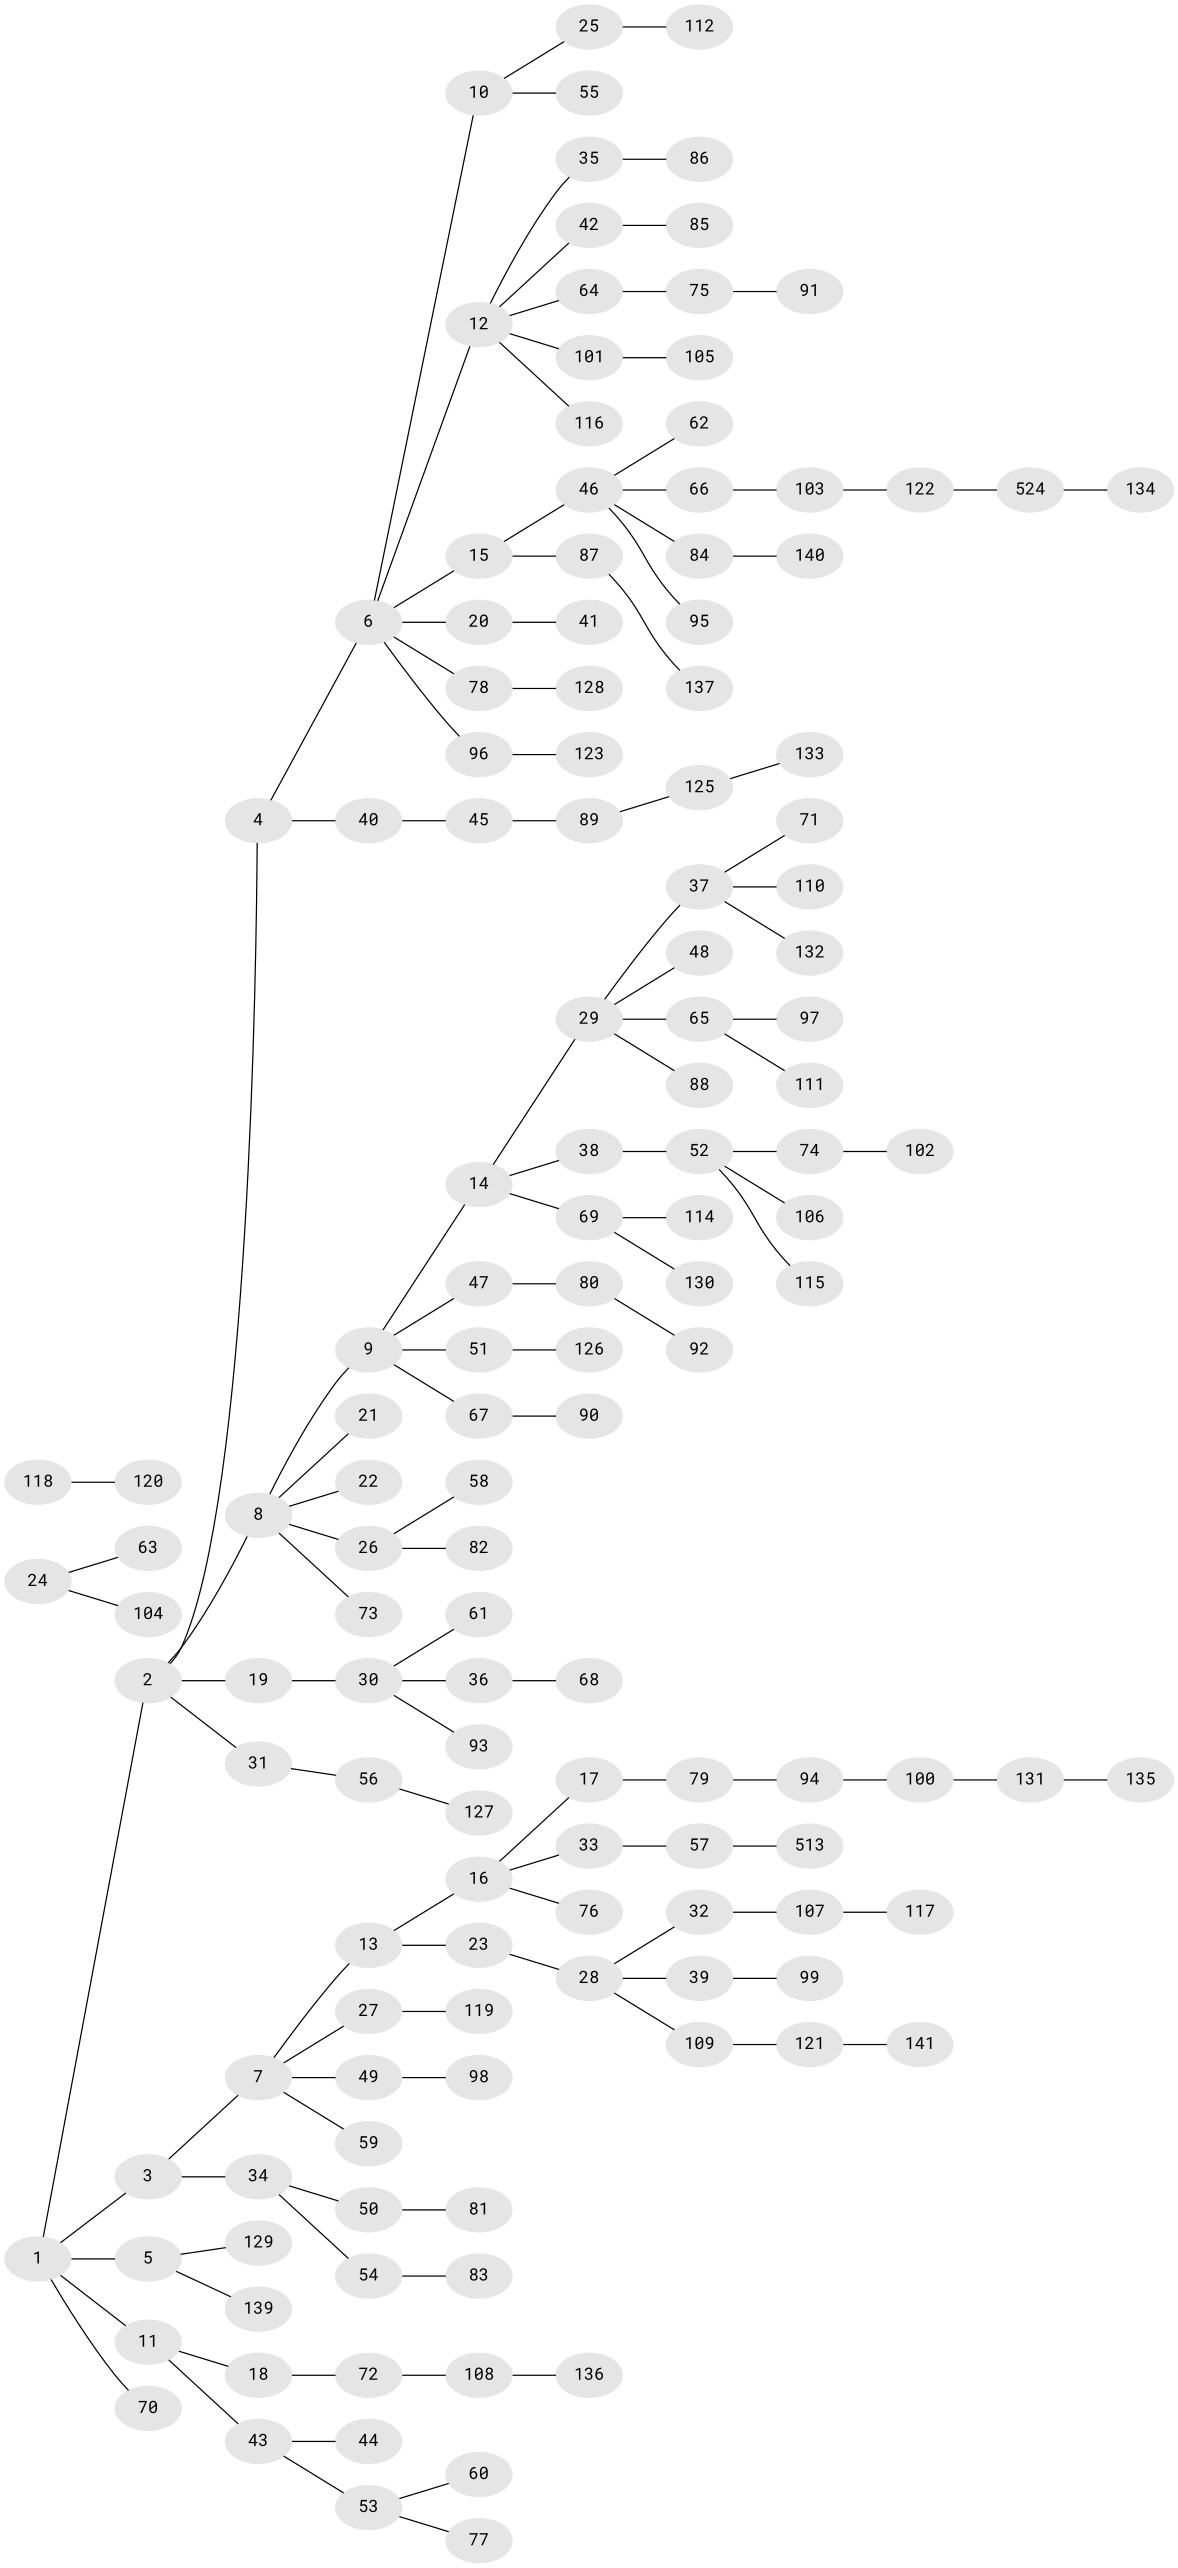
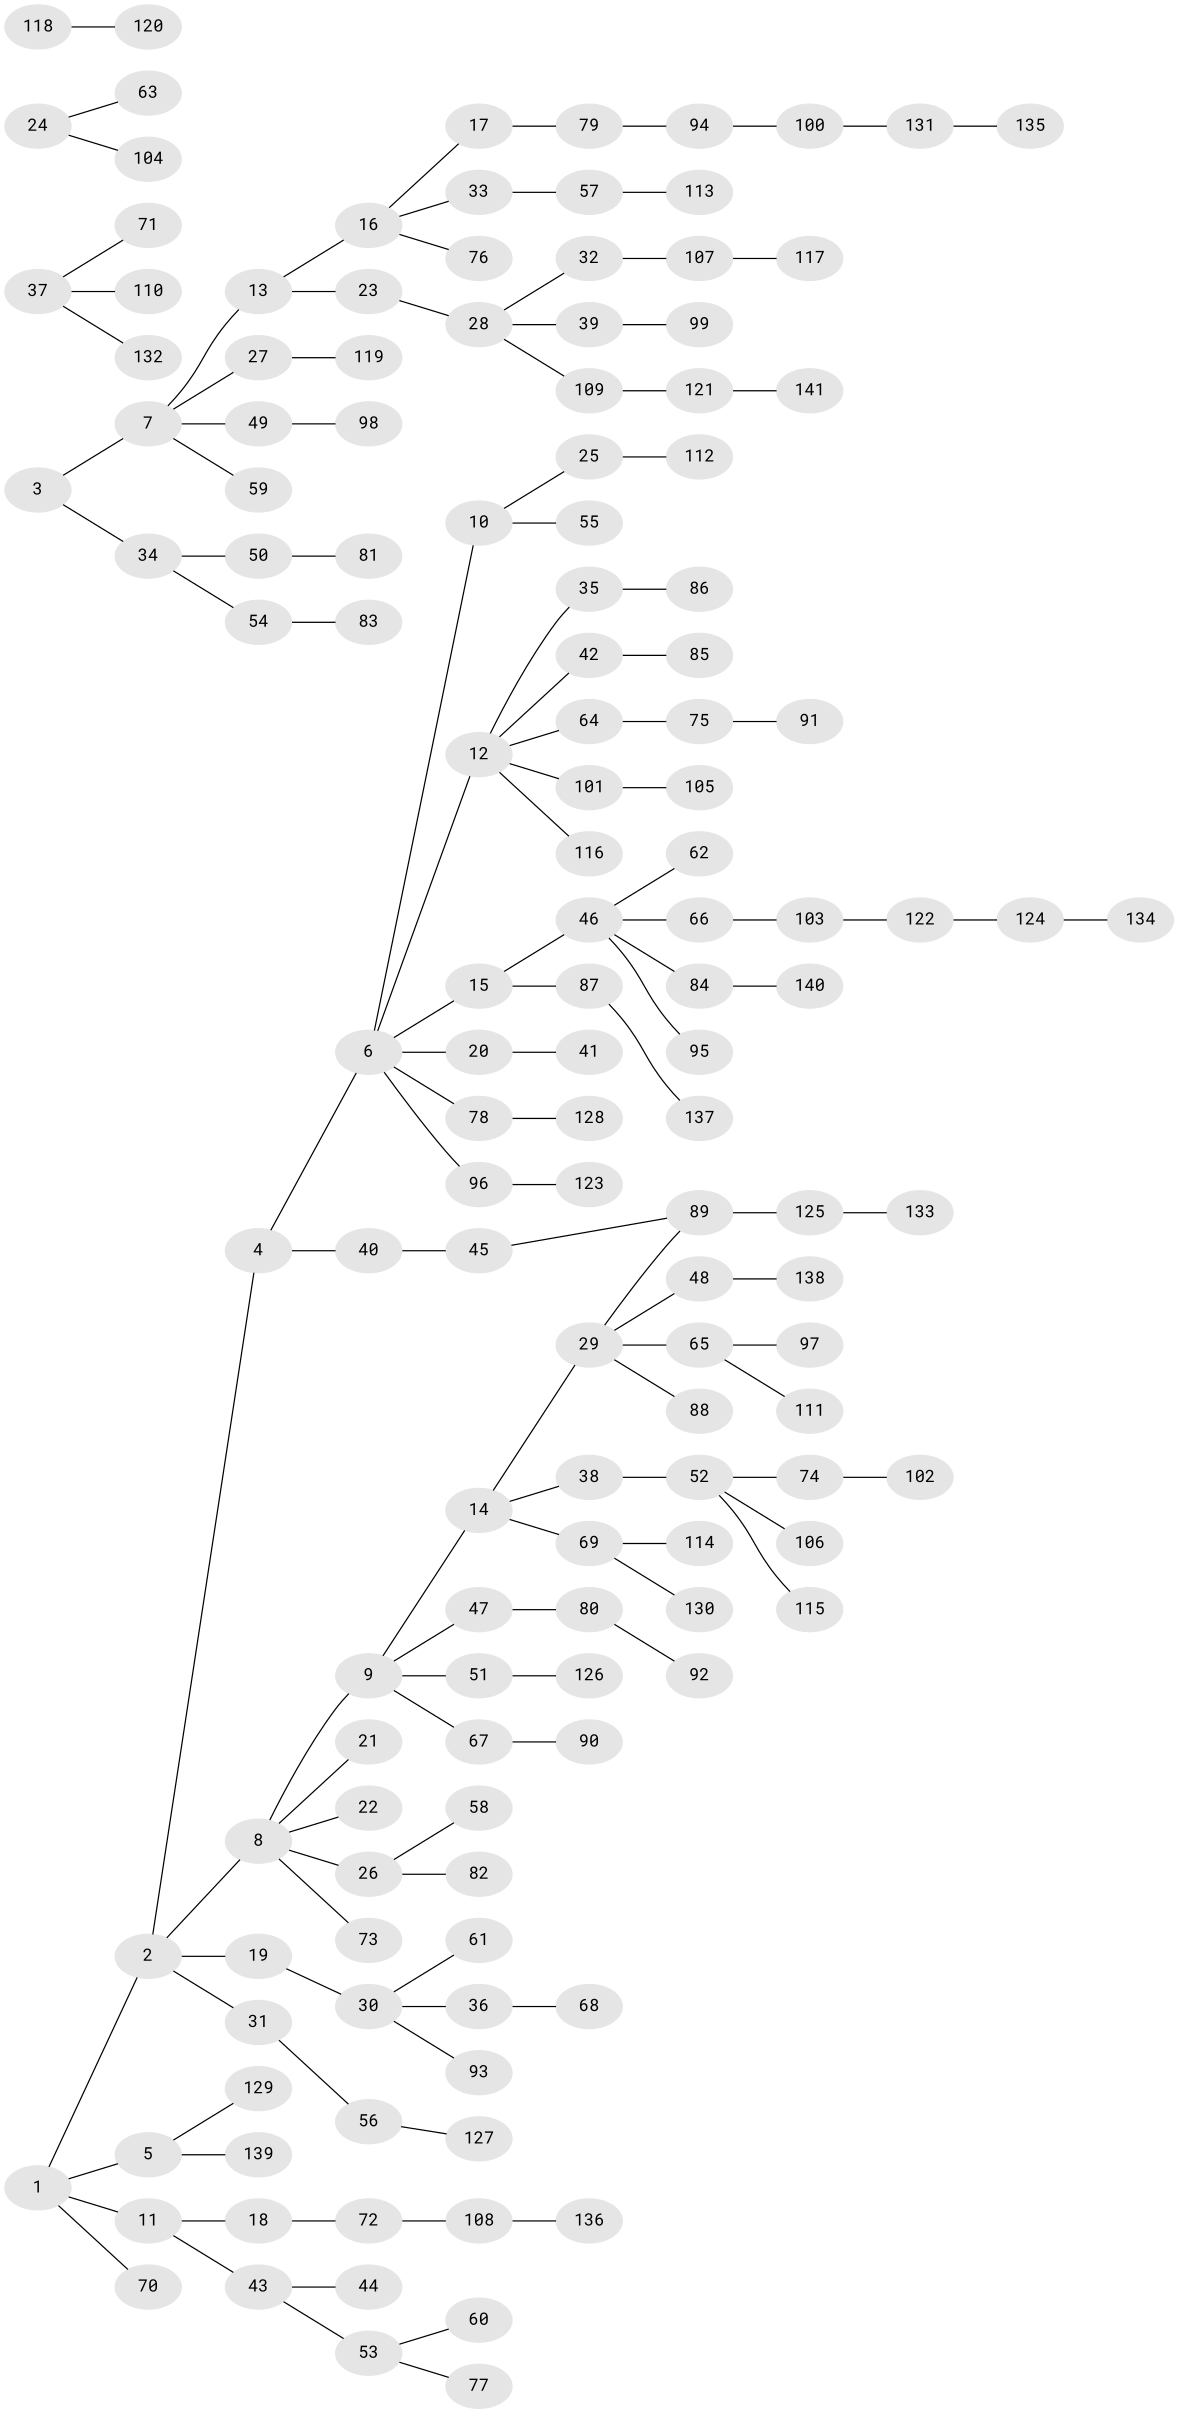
(1030, 490) -> (1030, 920)
(641, 951) -> (641, 1277)
none -> (810, 1279)
(810, 1846) -> (699, 192)
(93, 2218) -> none
